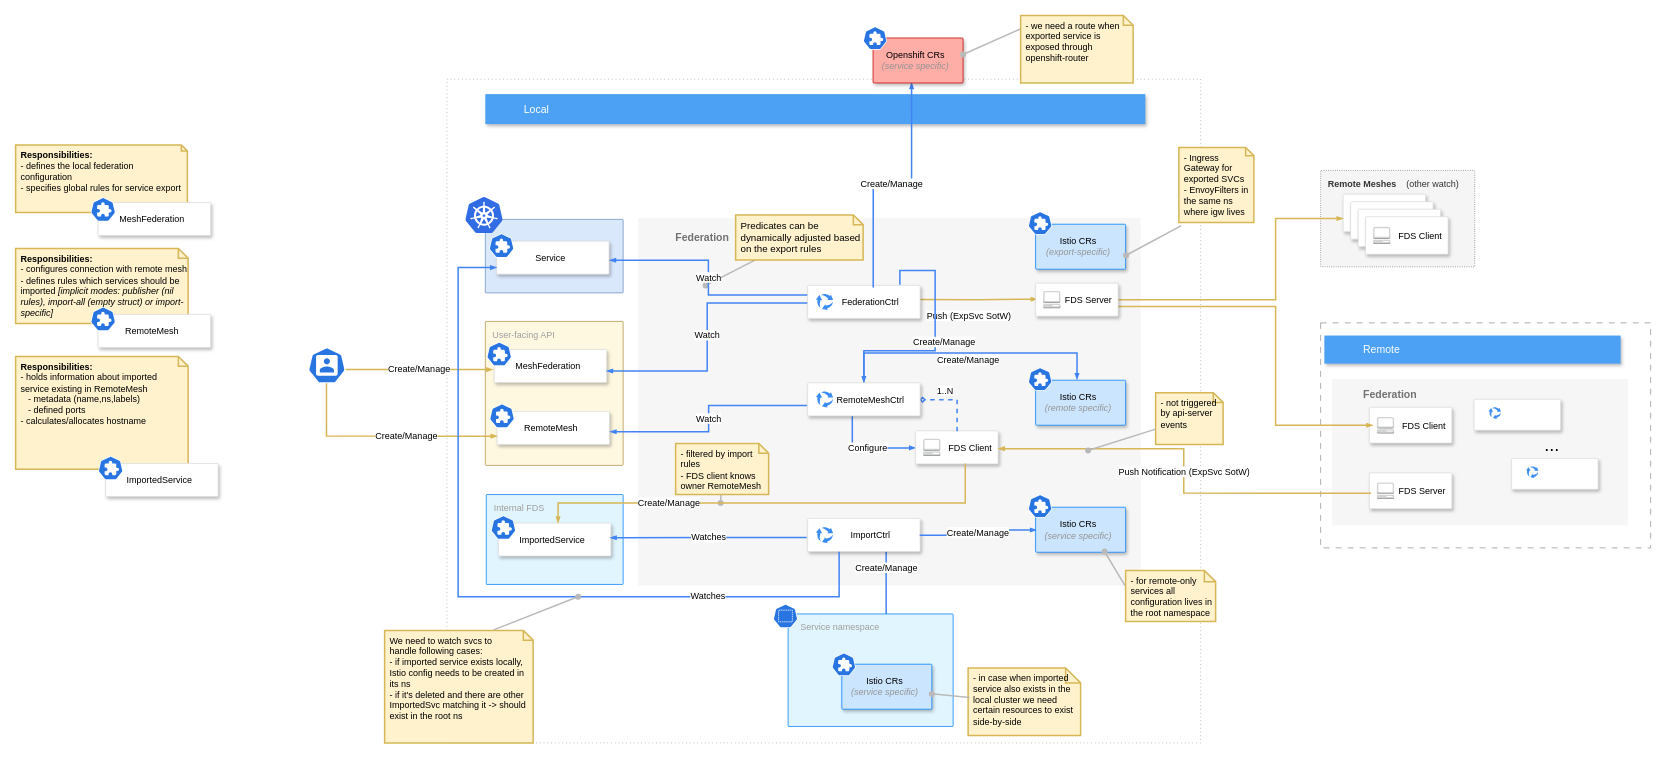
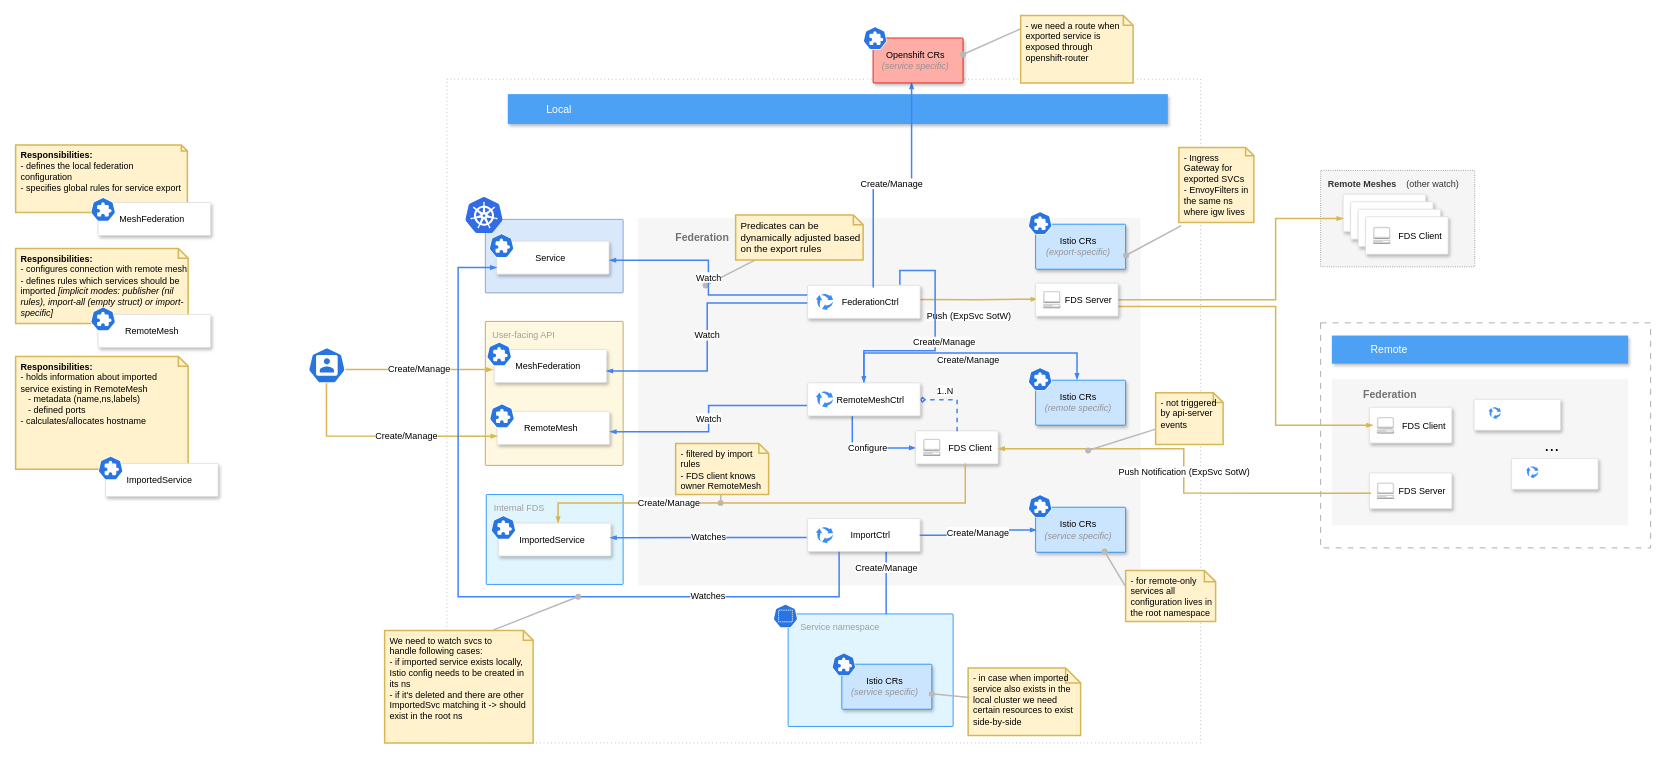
(815, 109) -> (838, 109)
(1472, 350) -> (1480, 350)
